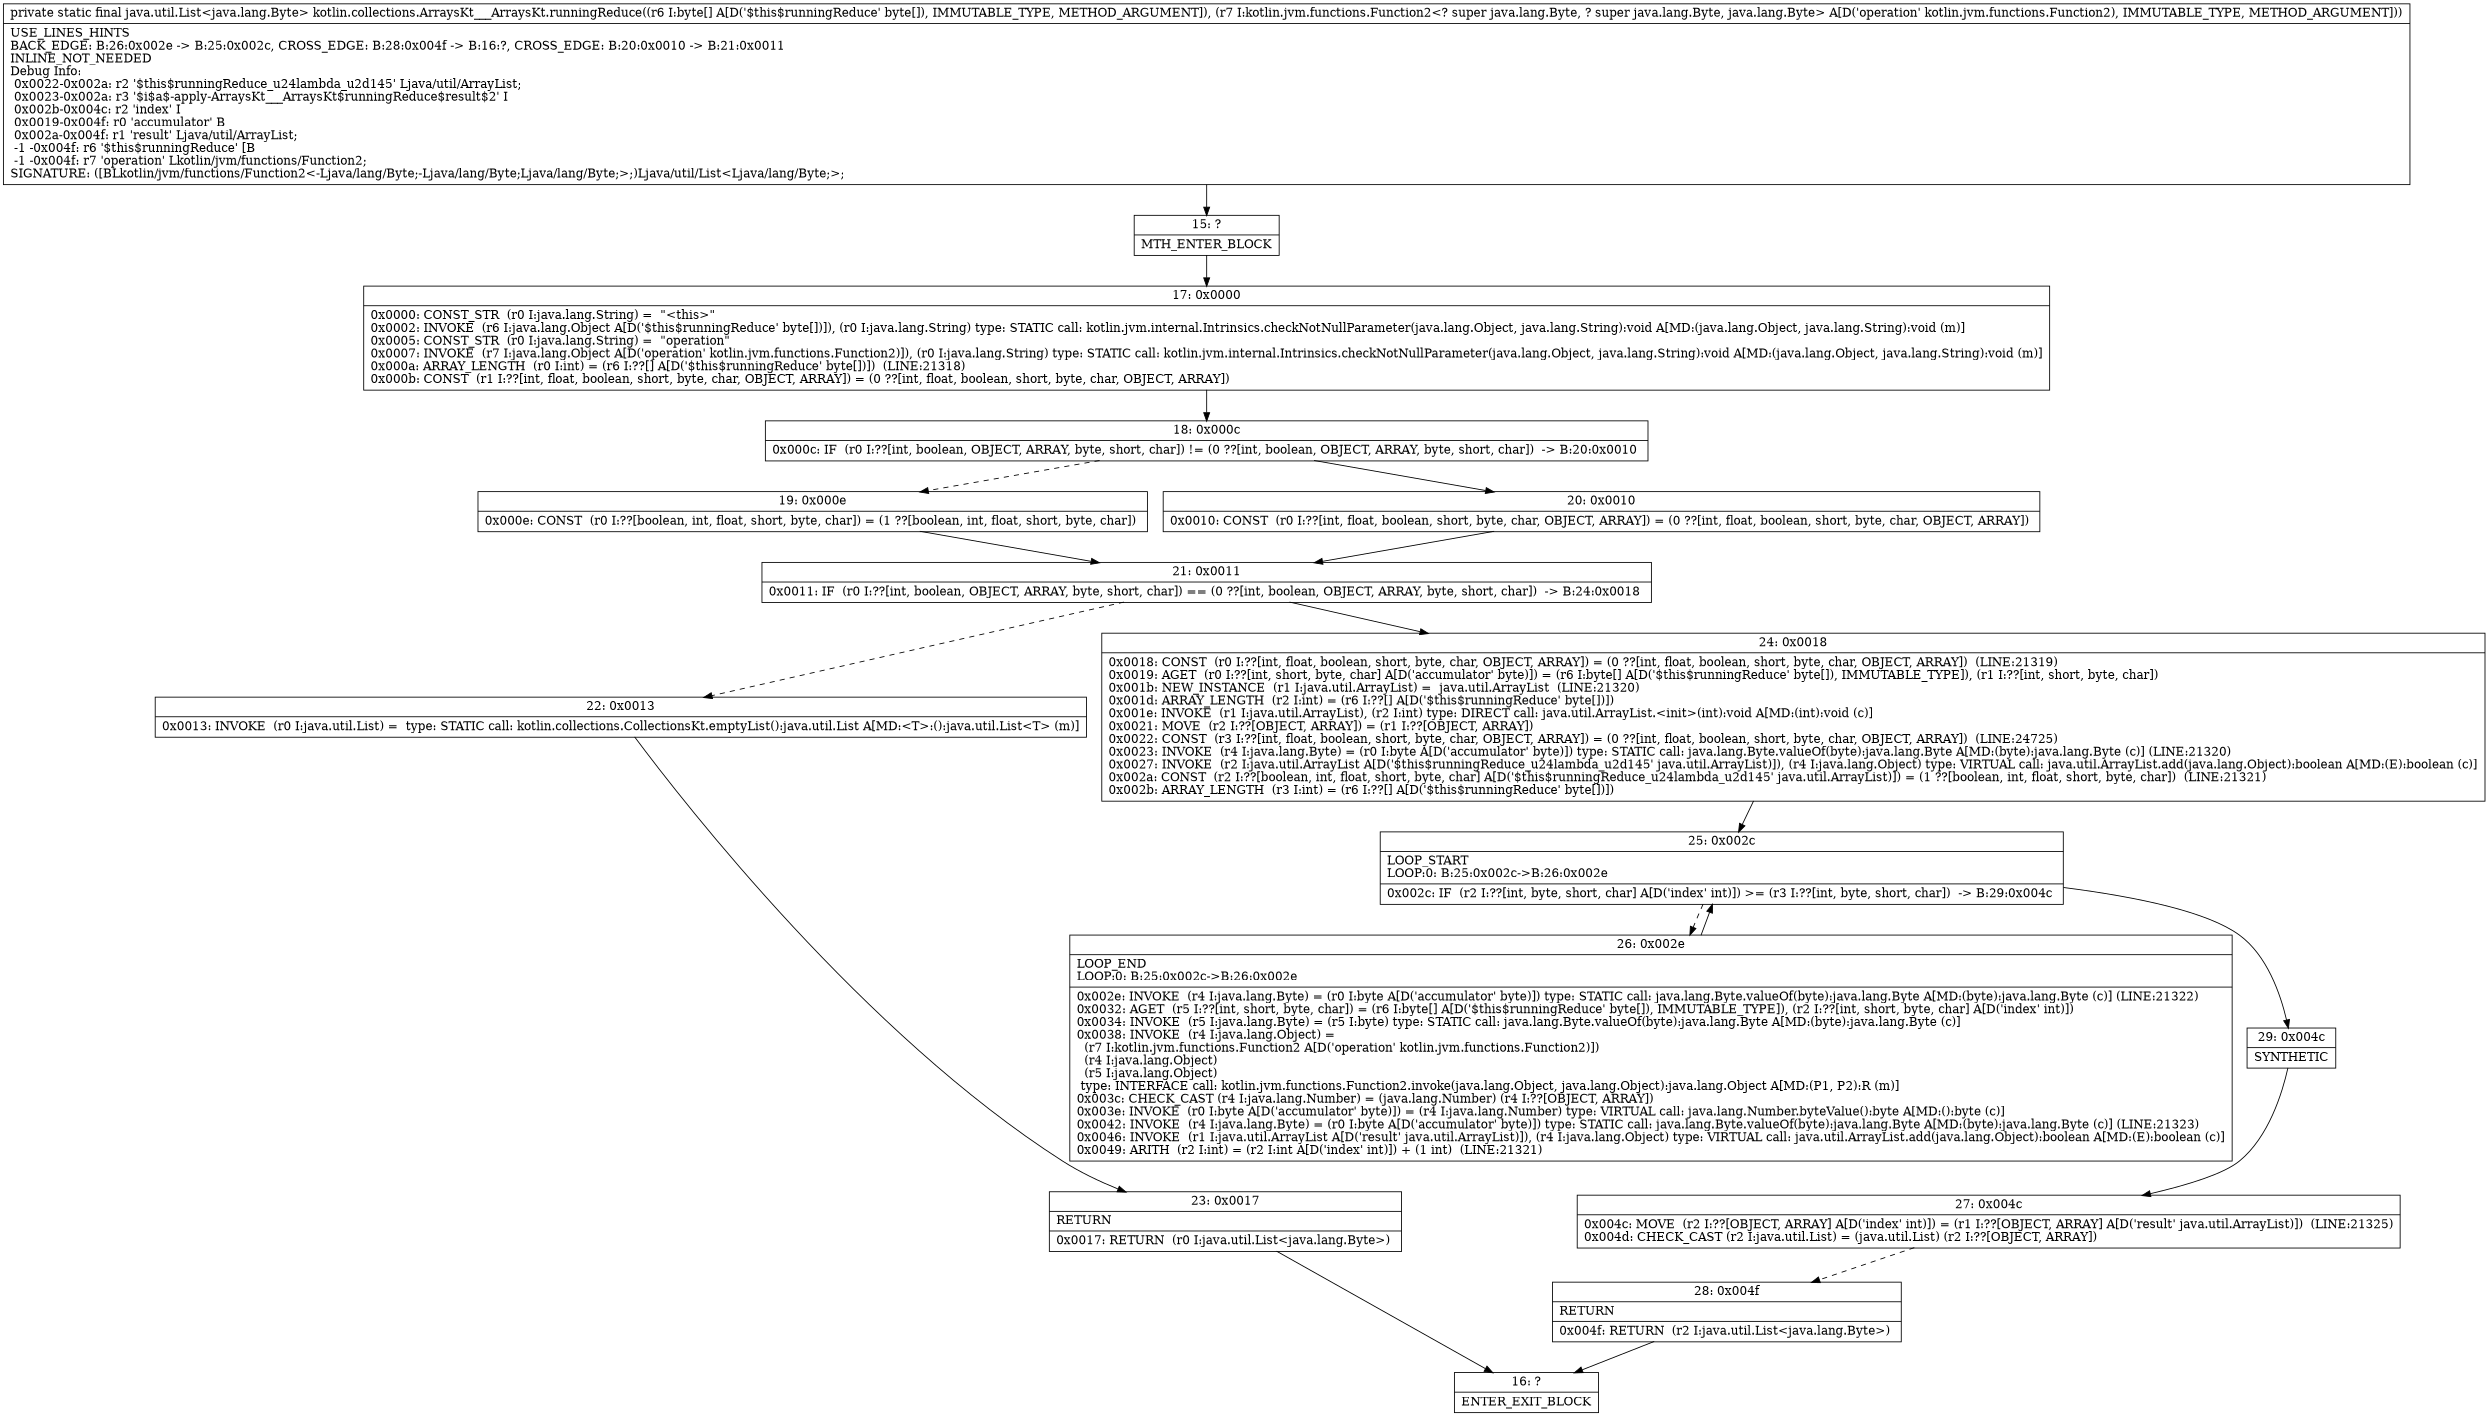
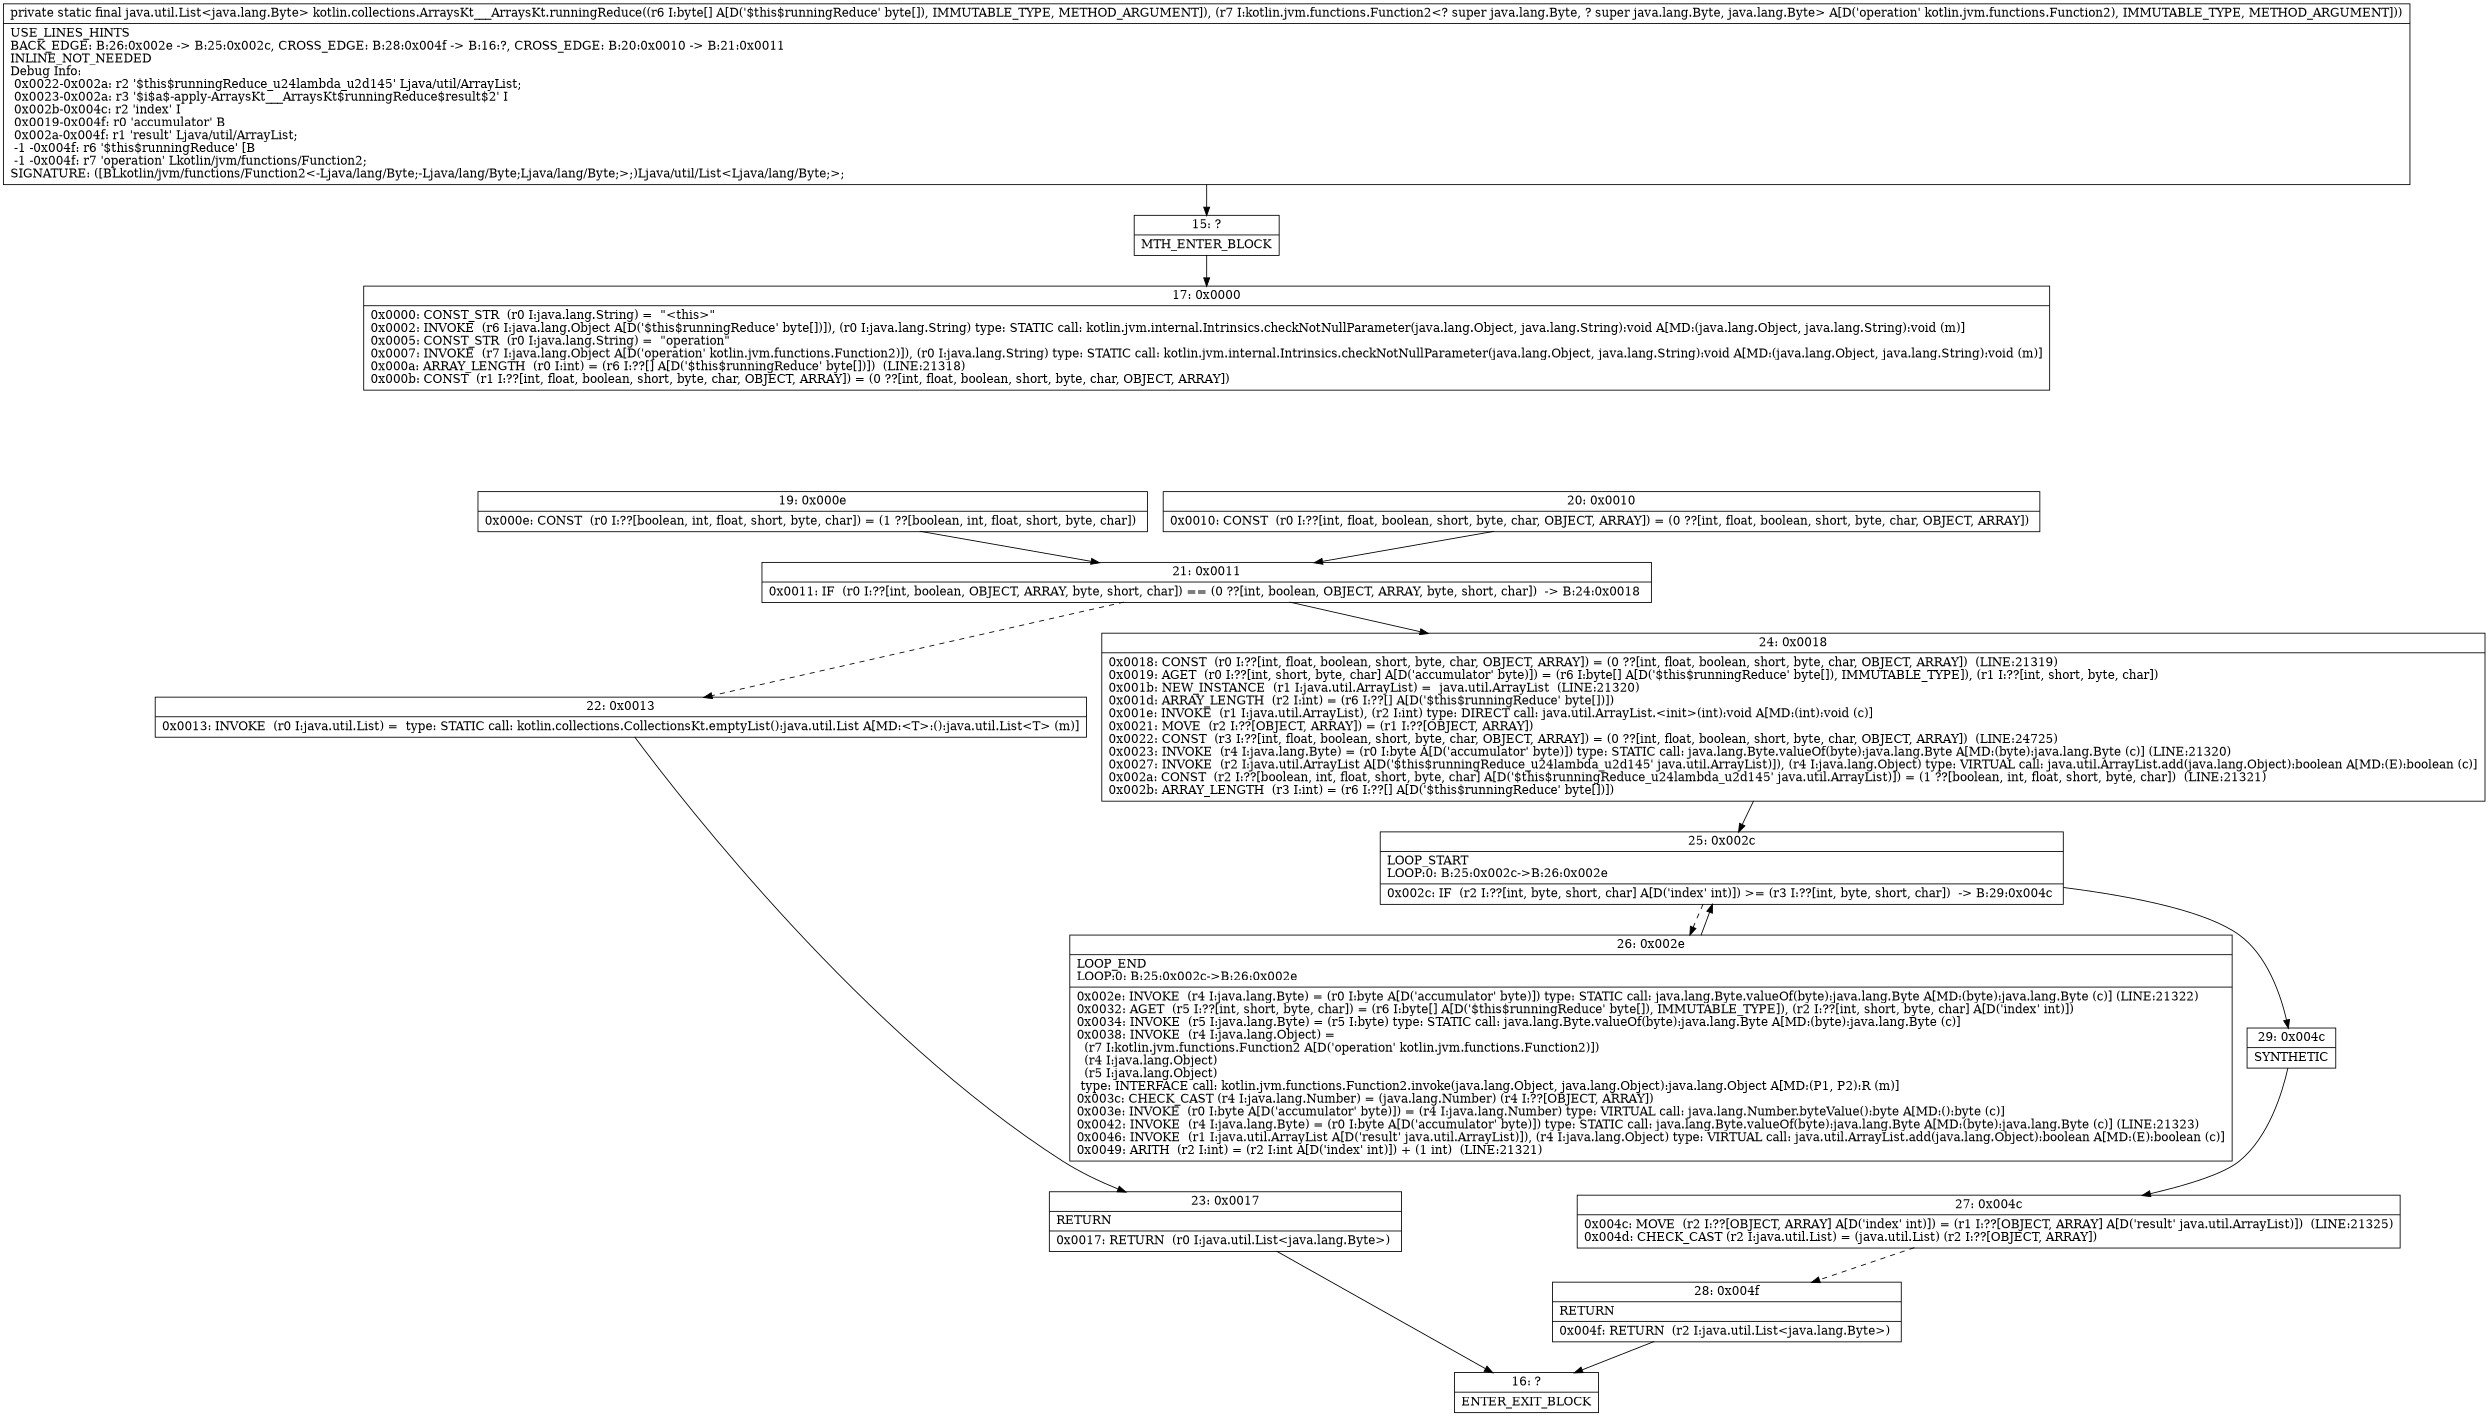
(1207, 441) -> none
